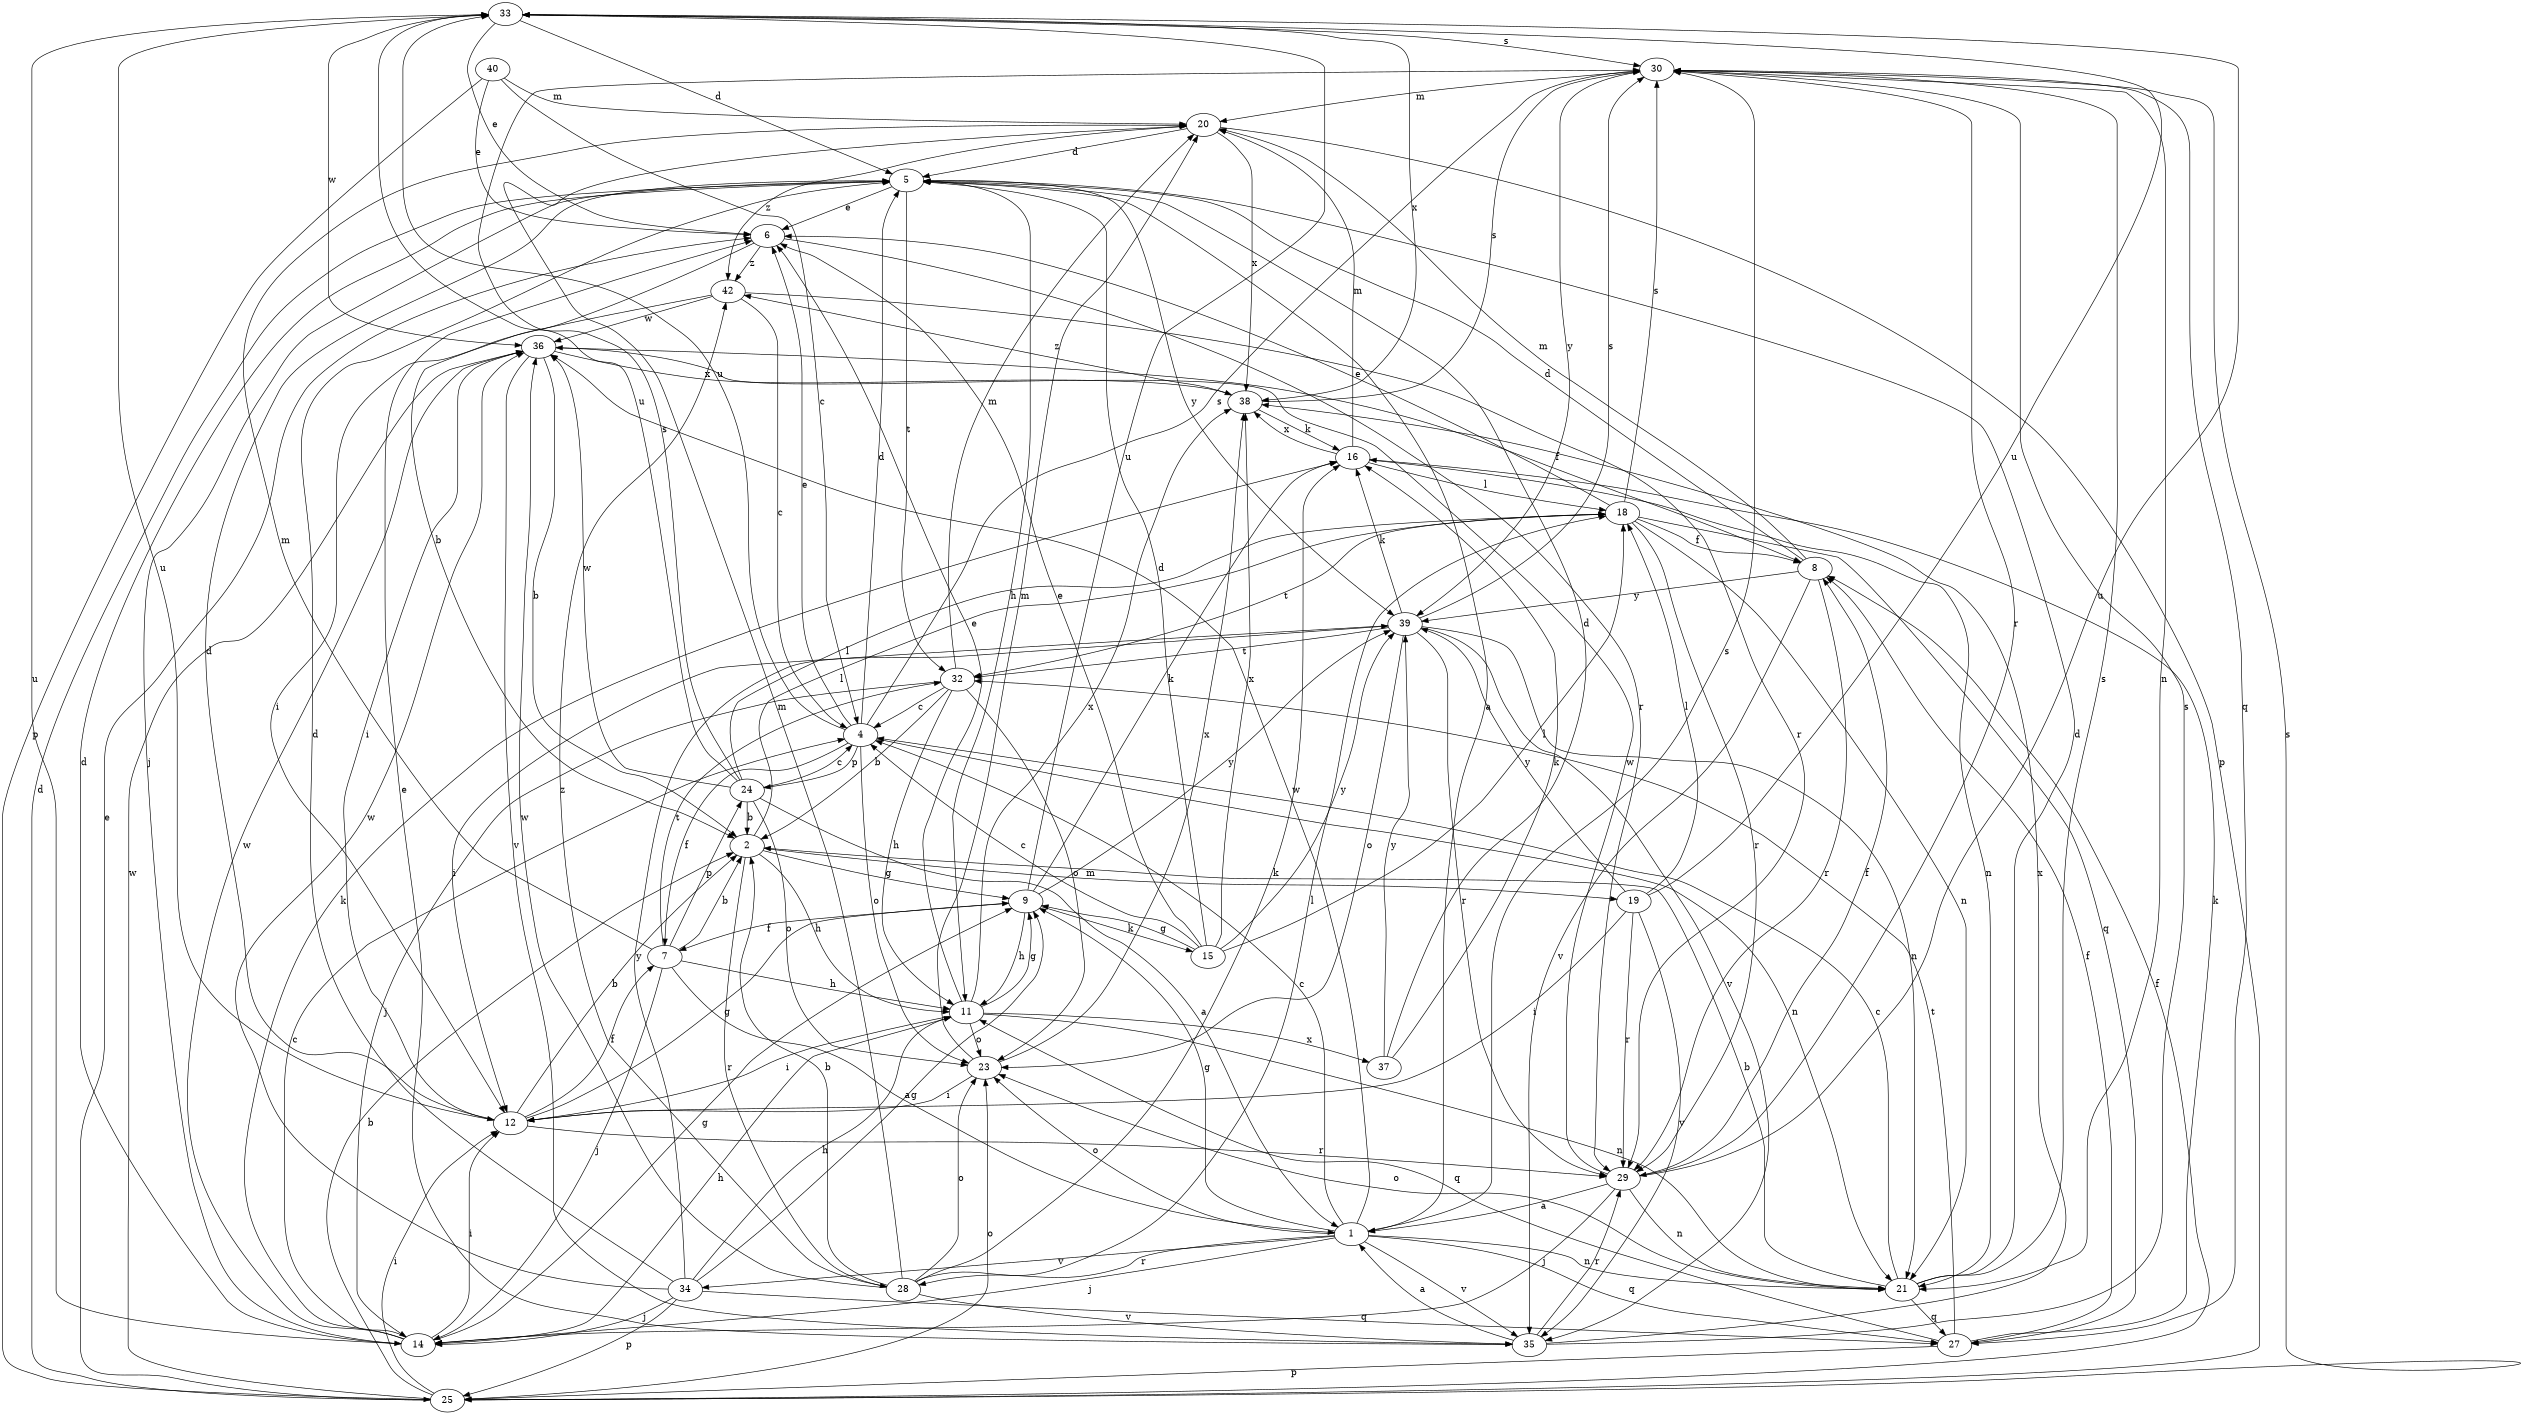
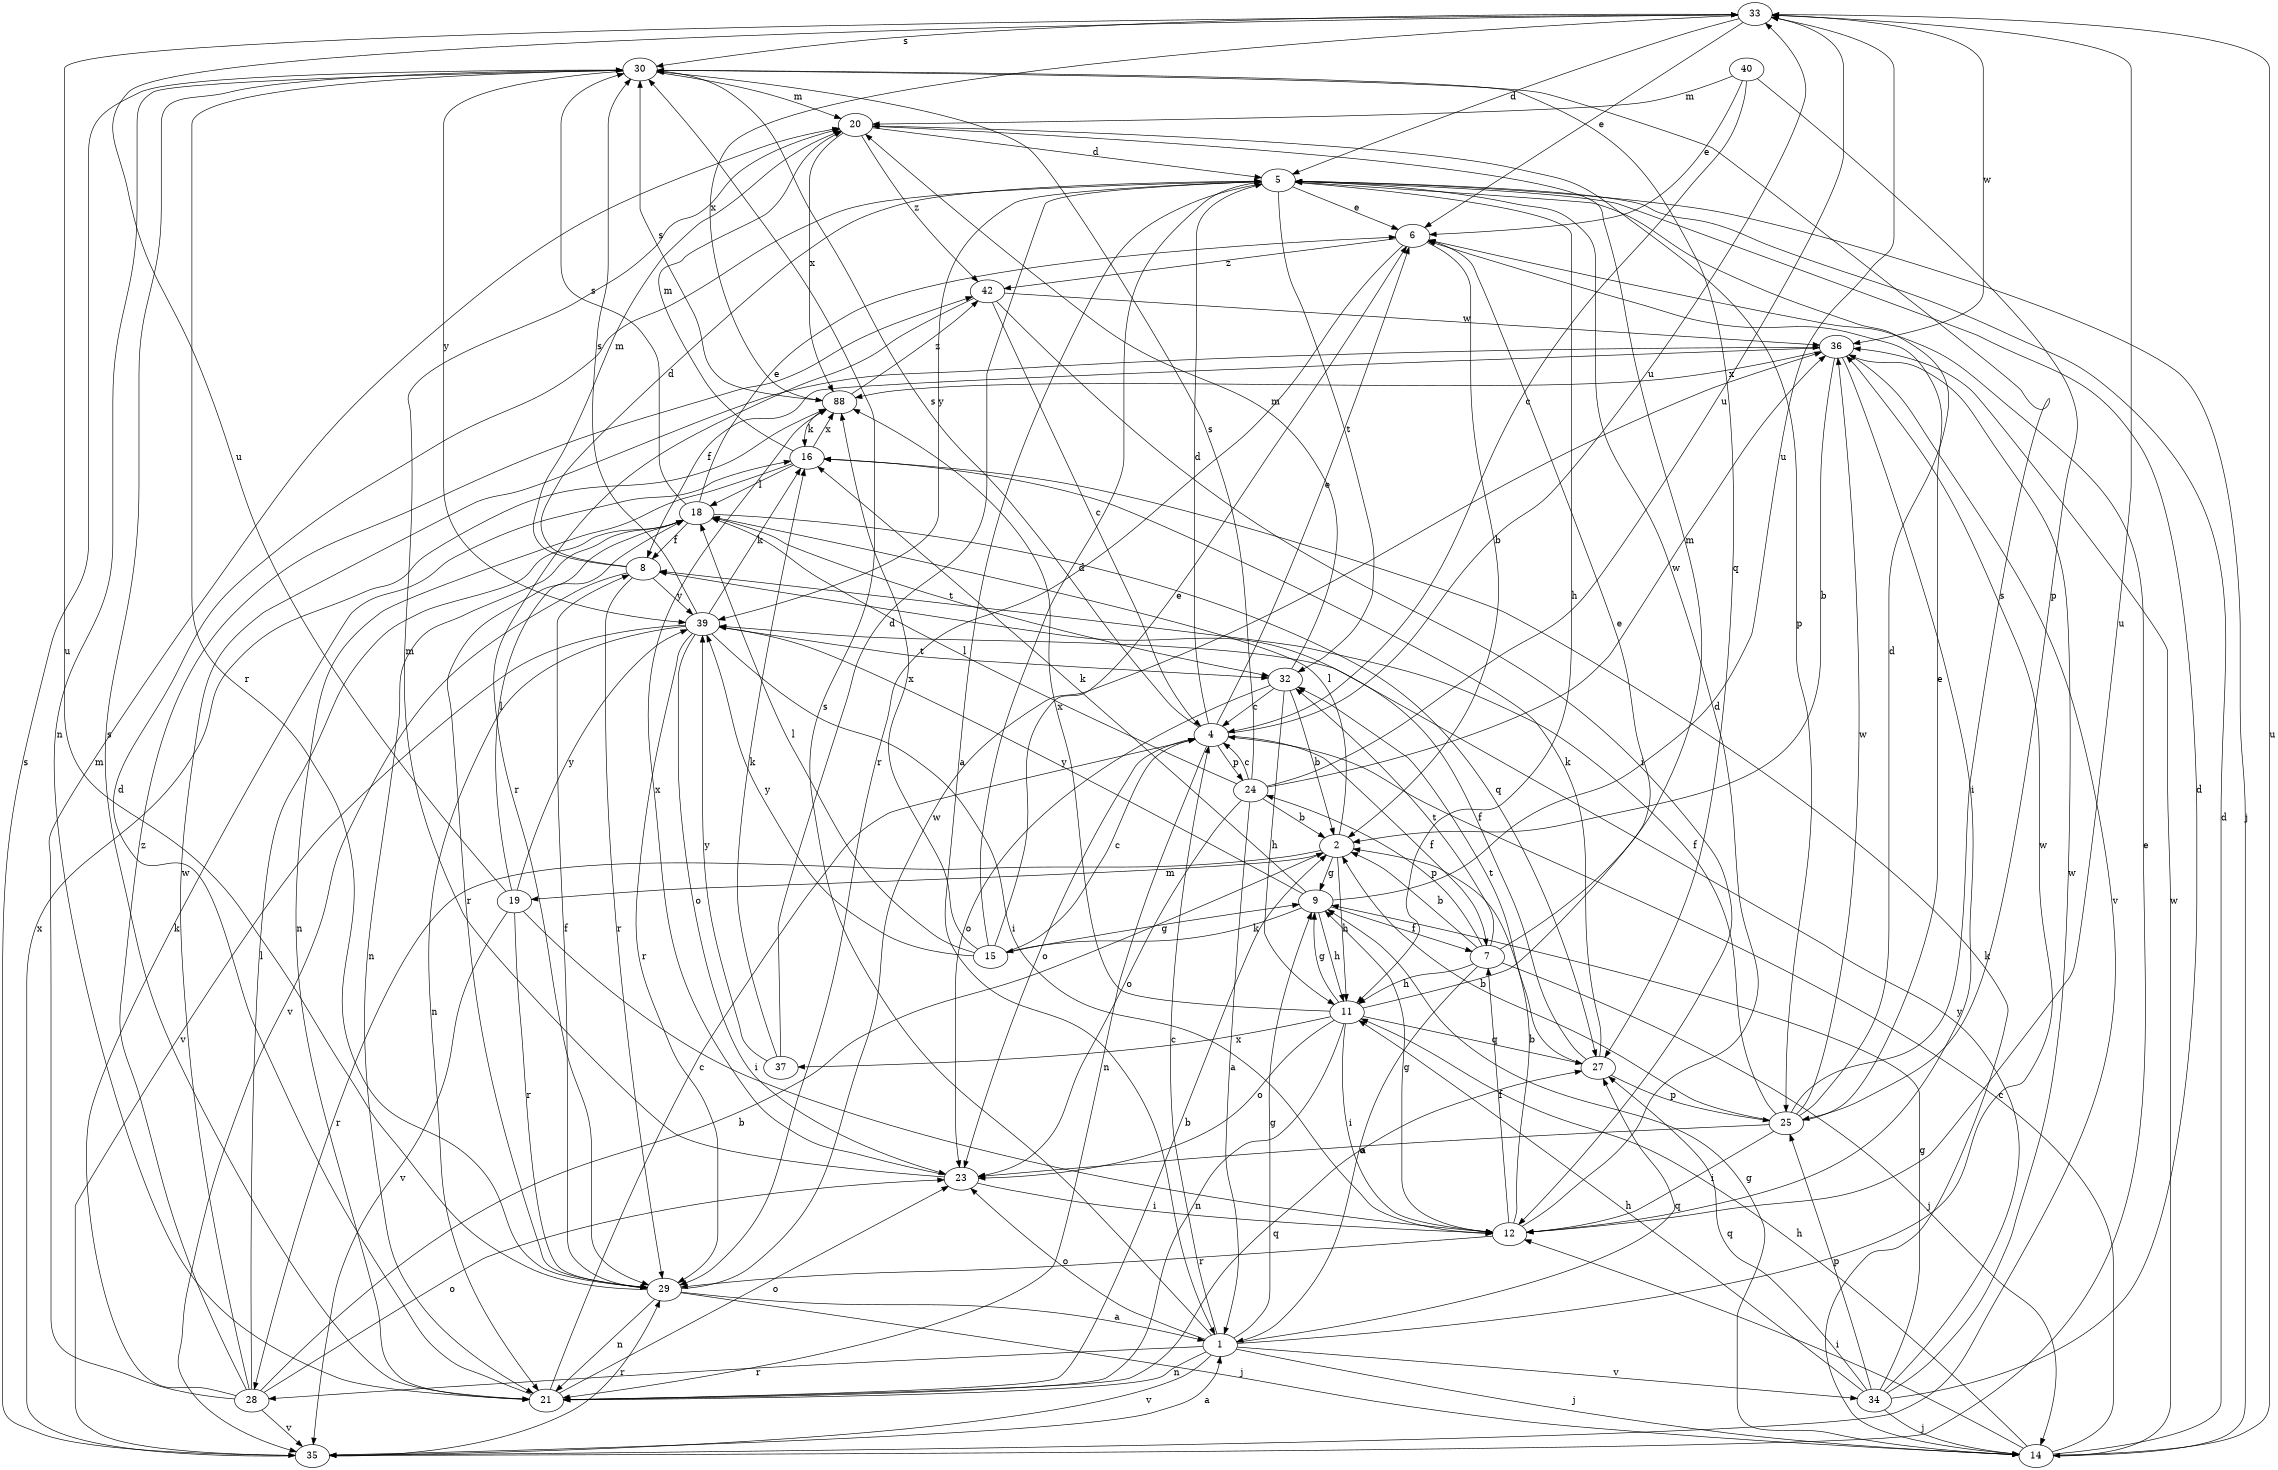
(1245, 402) -> (840, 402)
(467, 857) -> none
(1479, 1203) -> (1470, 1039)
